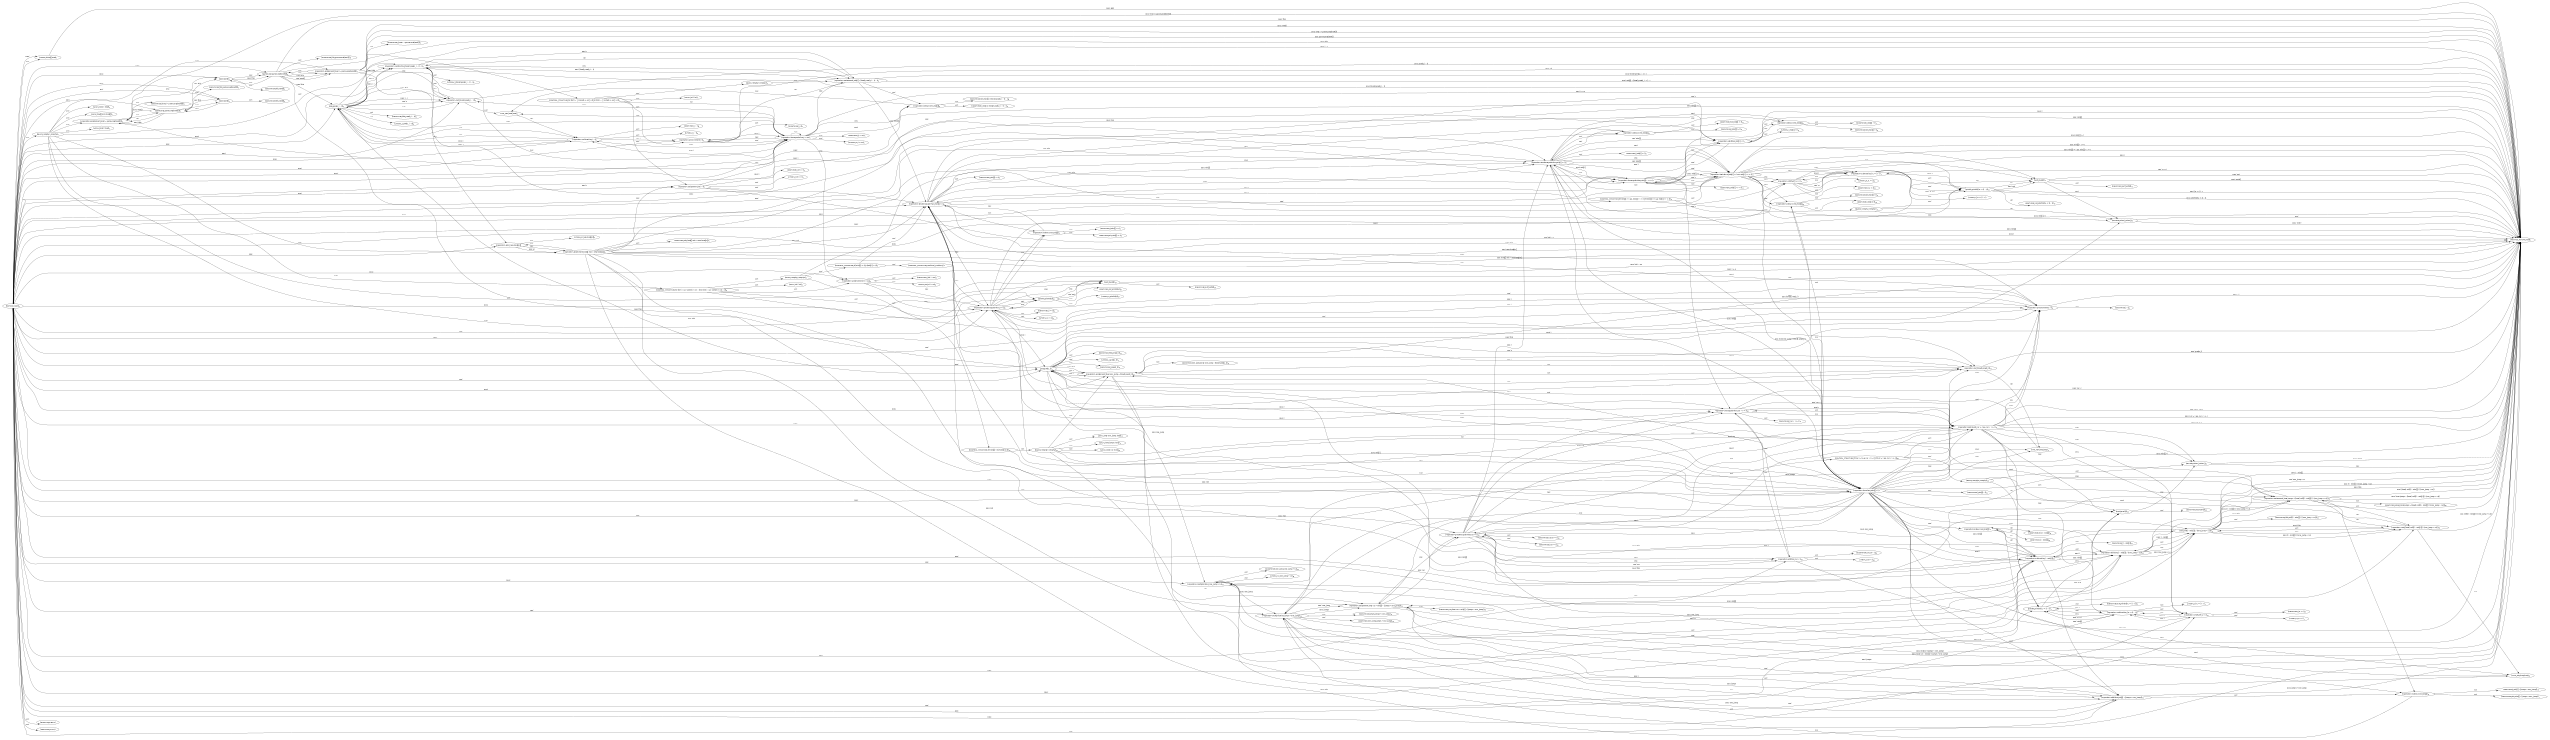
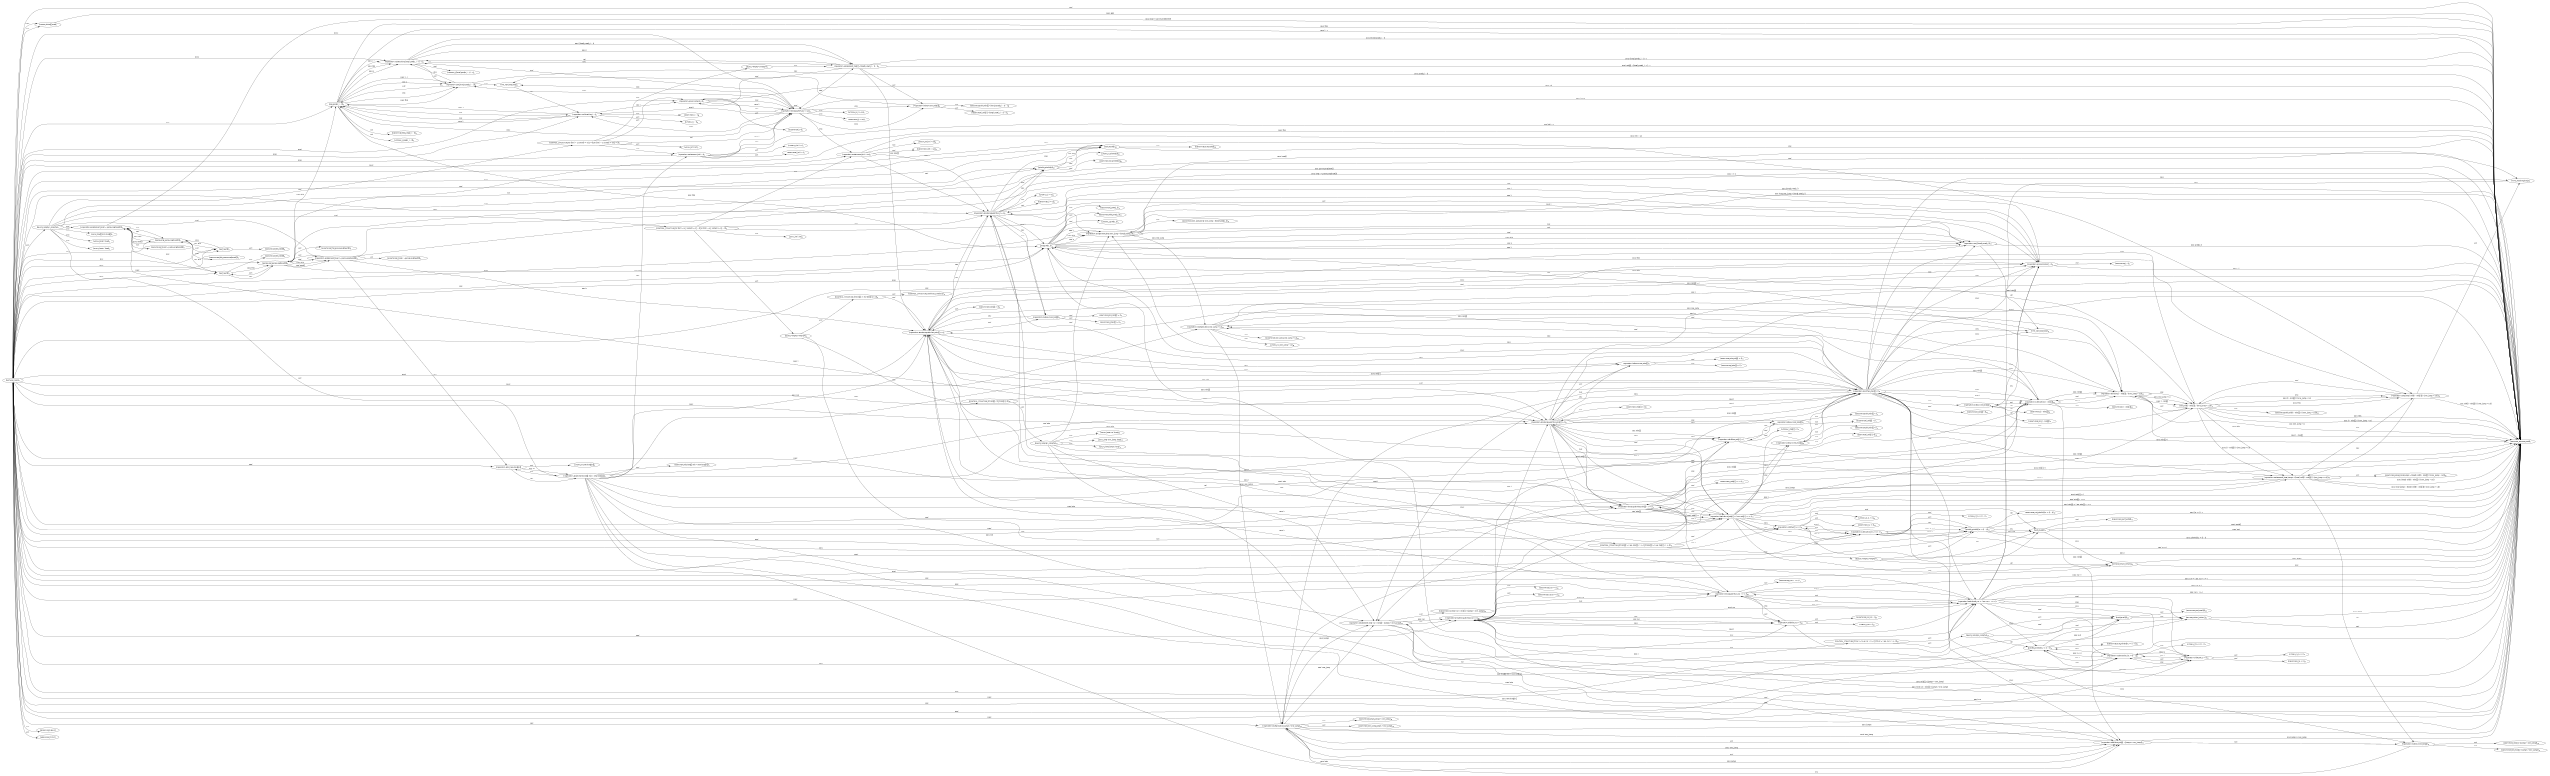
(175, 154) -> none
